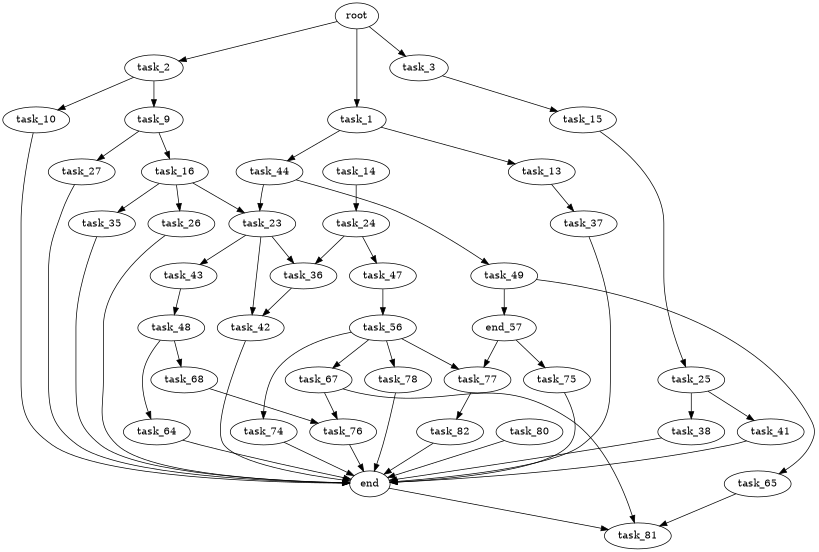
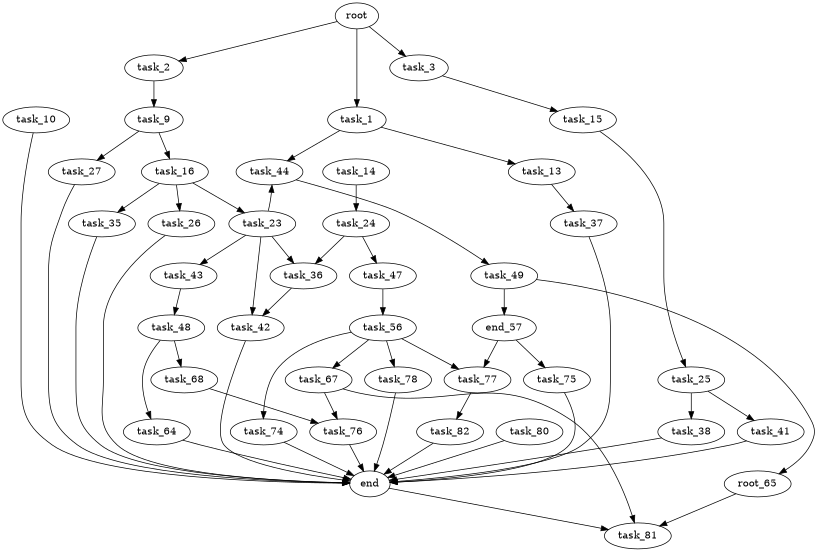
(99, 92) -> none
(262, 194) -> (270, 202)
(758, 484) -> (758, 484)
